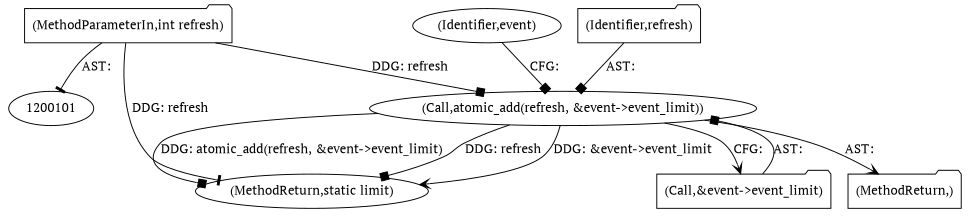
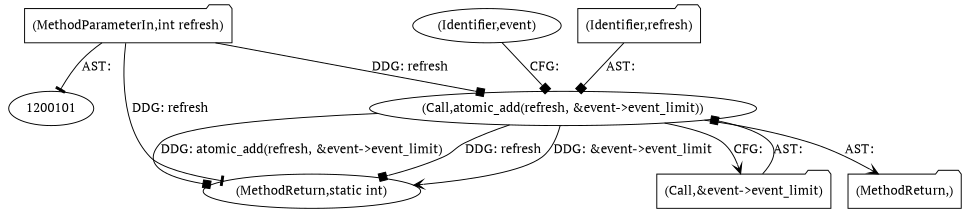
(312, 191) -> (312, 191)
